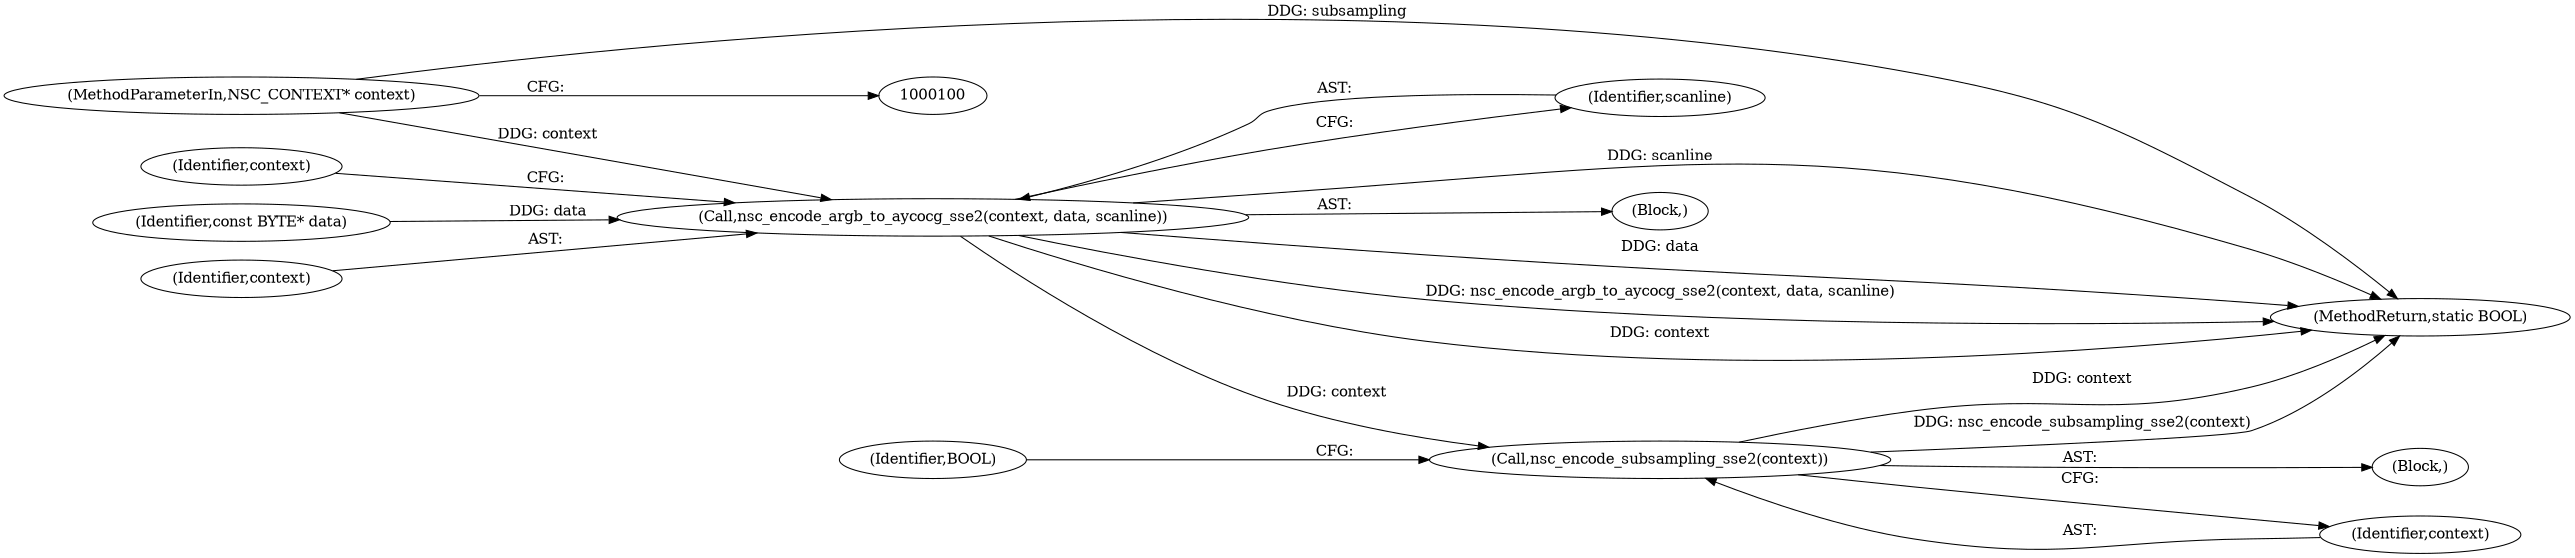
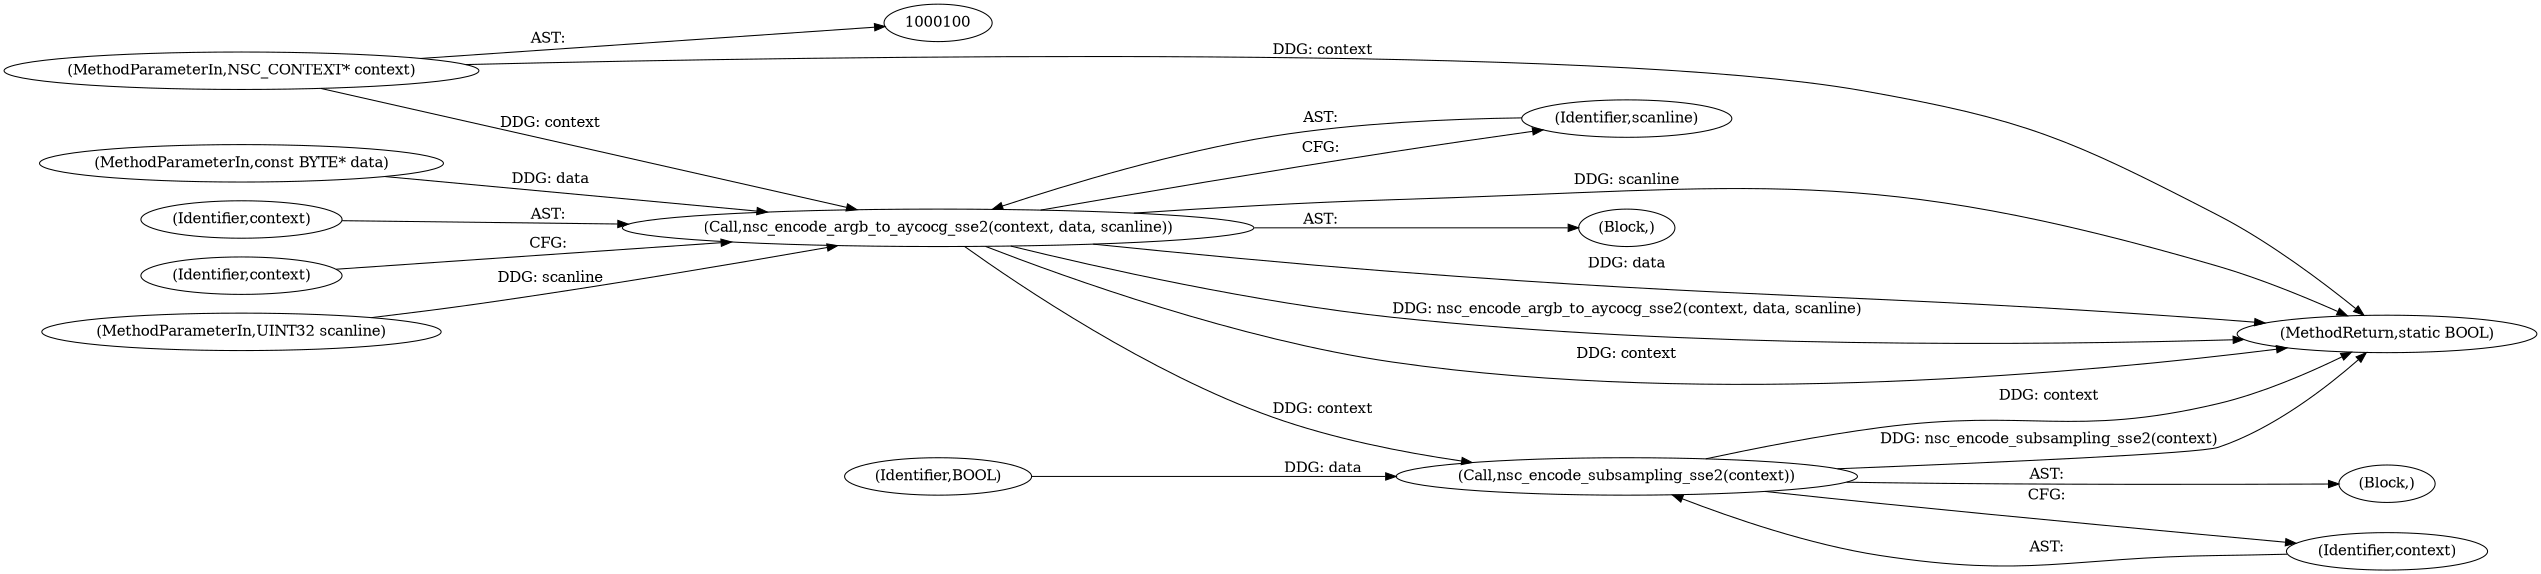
(1337, 12) -> (1323, 50)
(548, 88) -> (551, 39)
(241, 223) -> (241, 163)
none -> (241, 332)
(1337, 452) -> (1323, 469)
